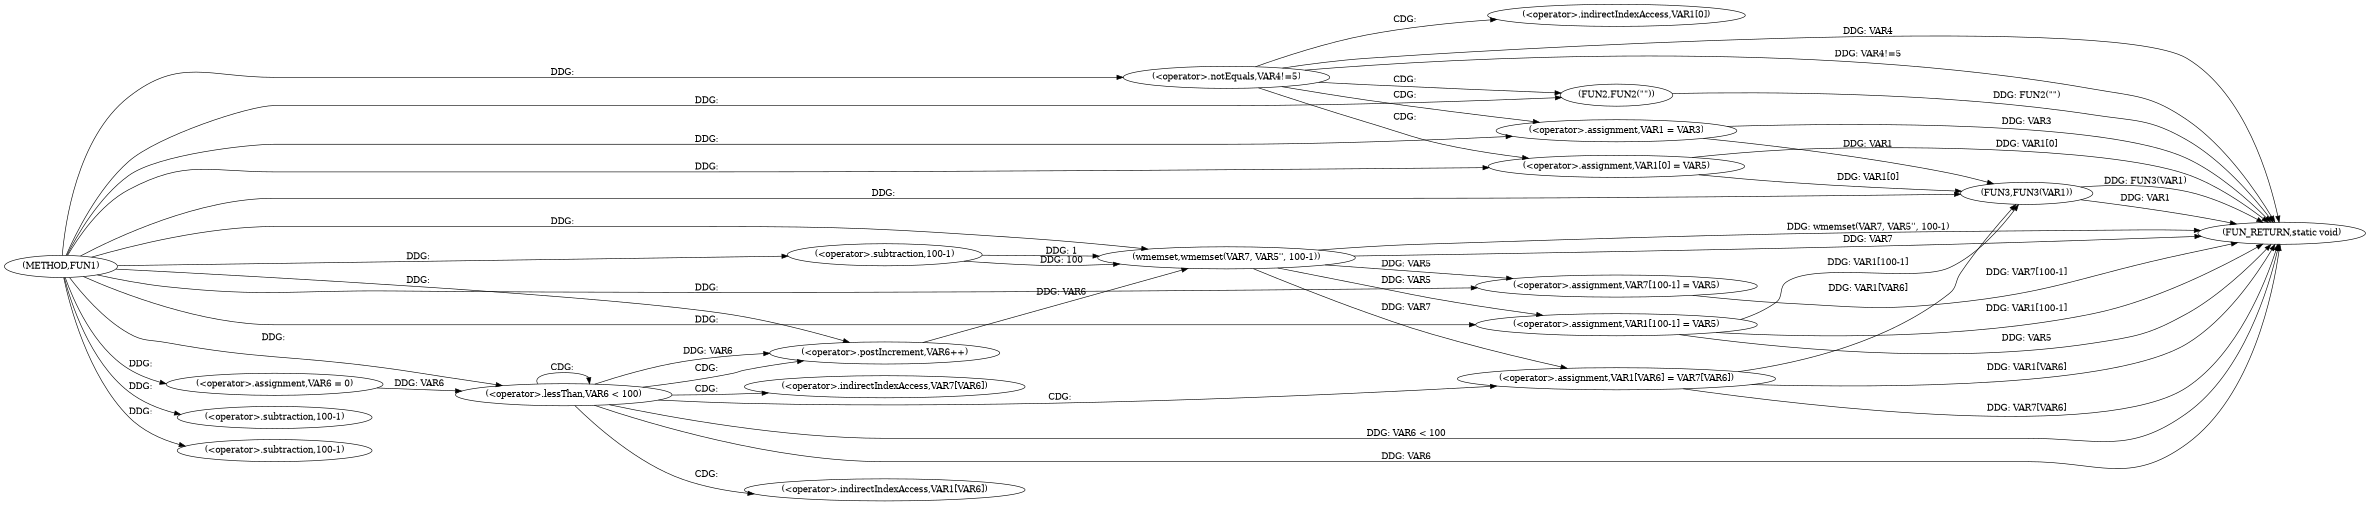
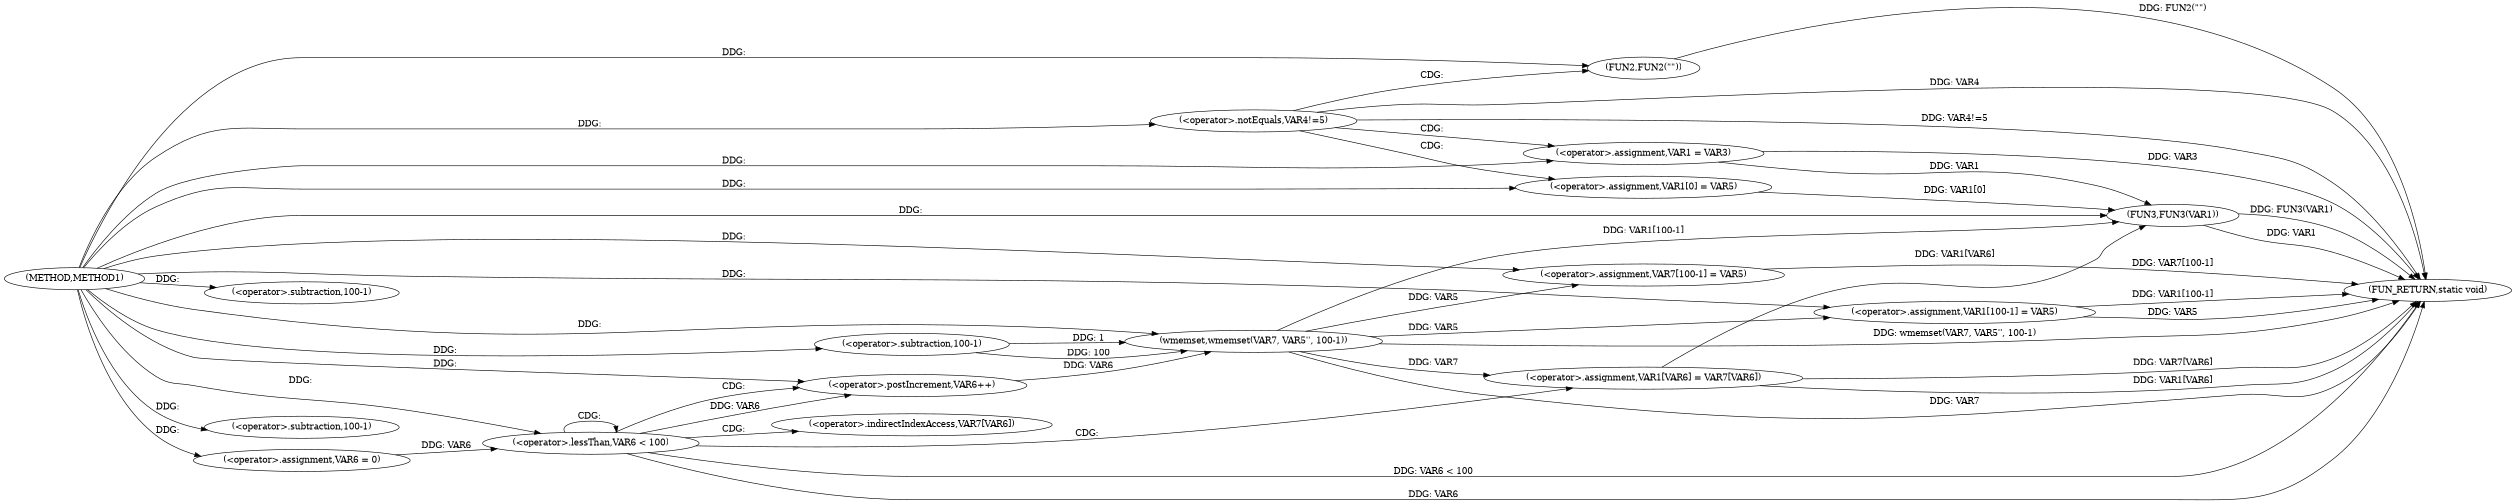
(1616, 15) -> none
(1985, 149) -> none
(61, 266) -> (75, 279)
(1880, 273) -> (1688, 239)
(885, 490) -> none
